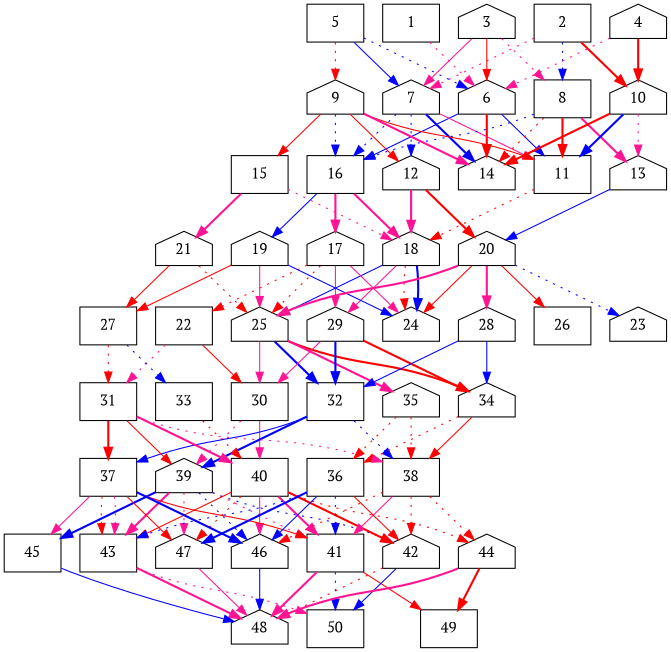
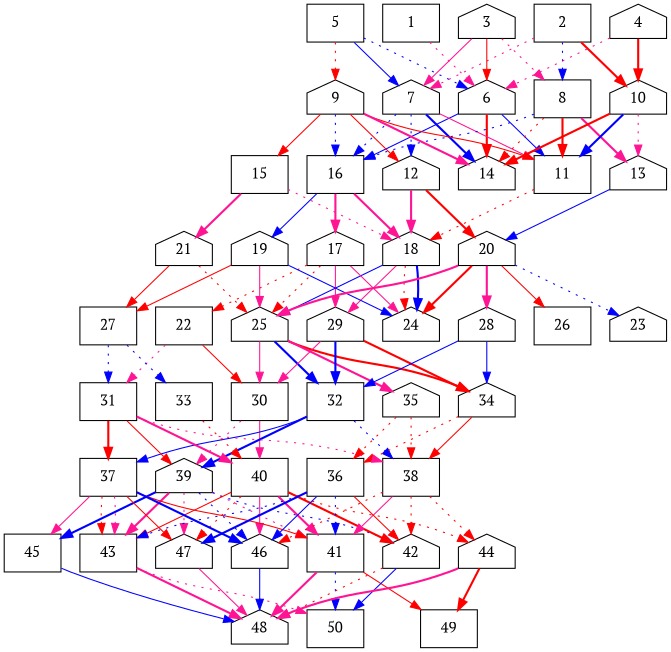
(452, 285) -> (452, 285)
(108, 359) -> (108, 359)
